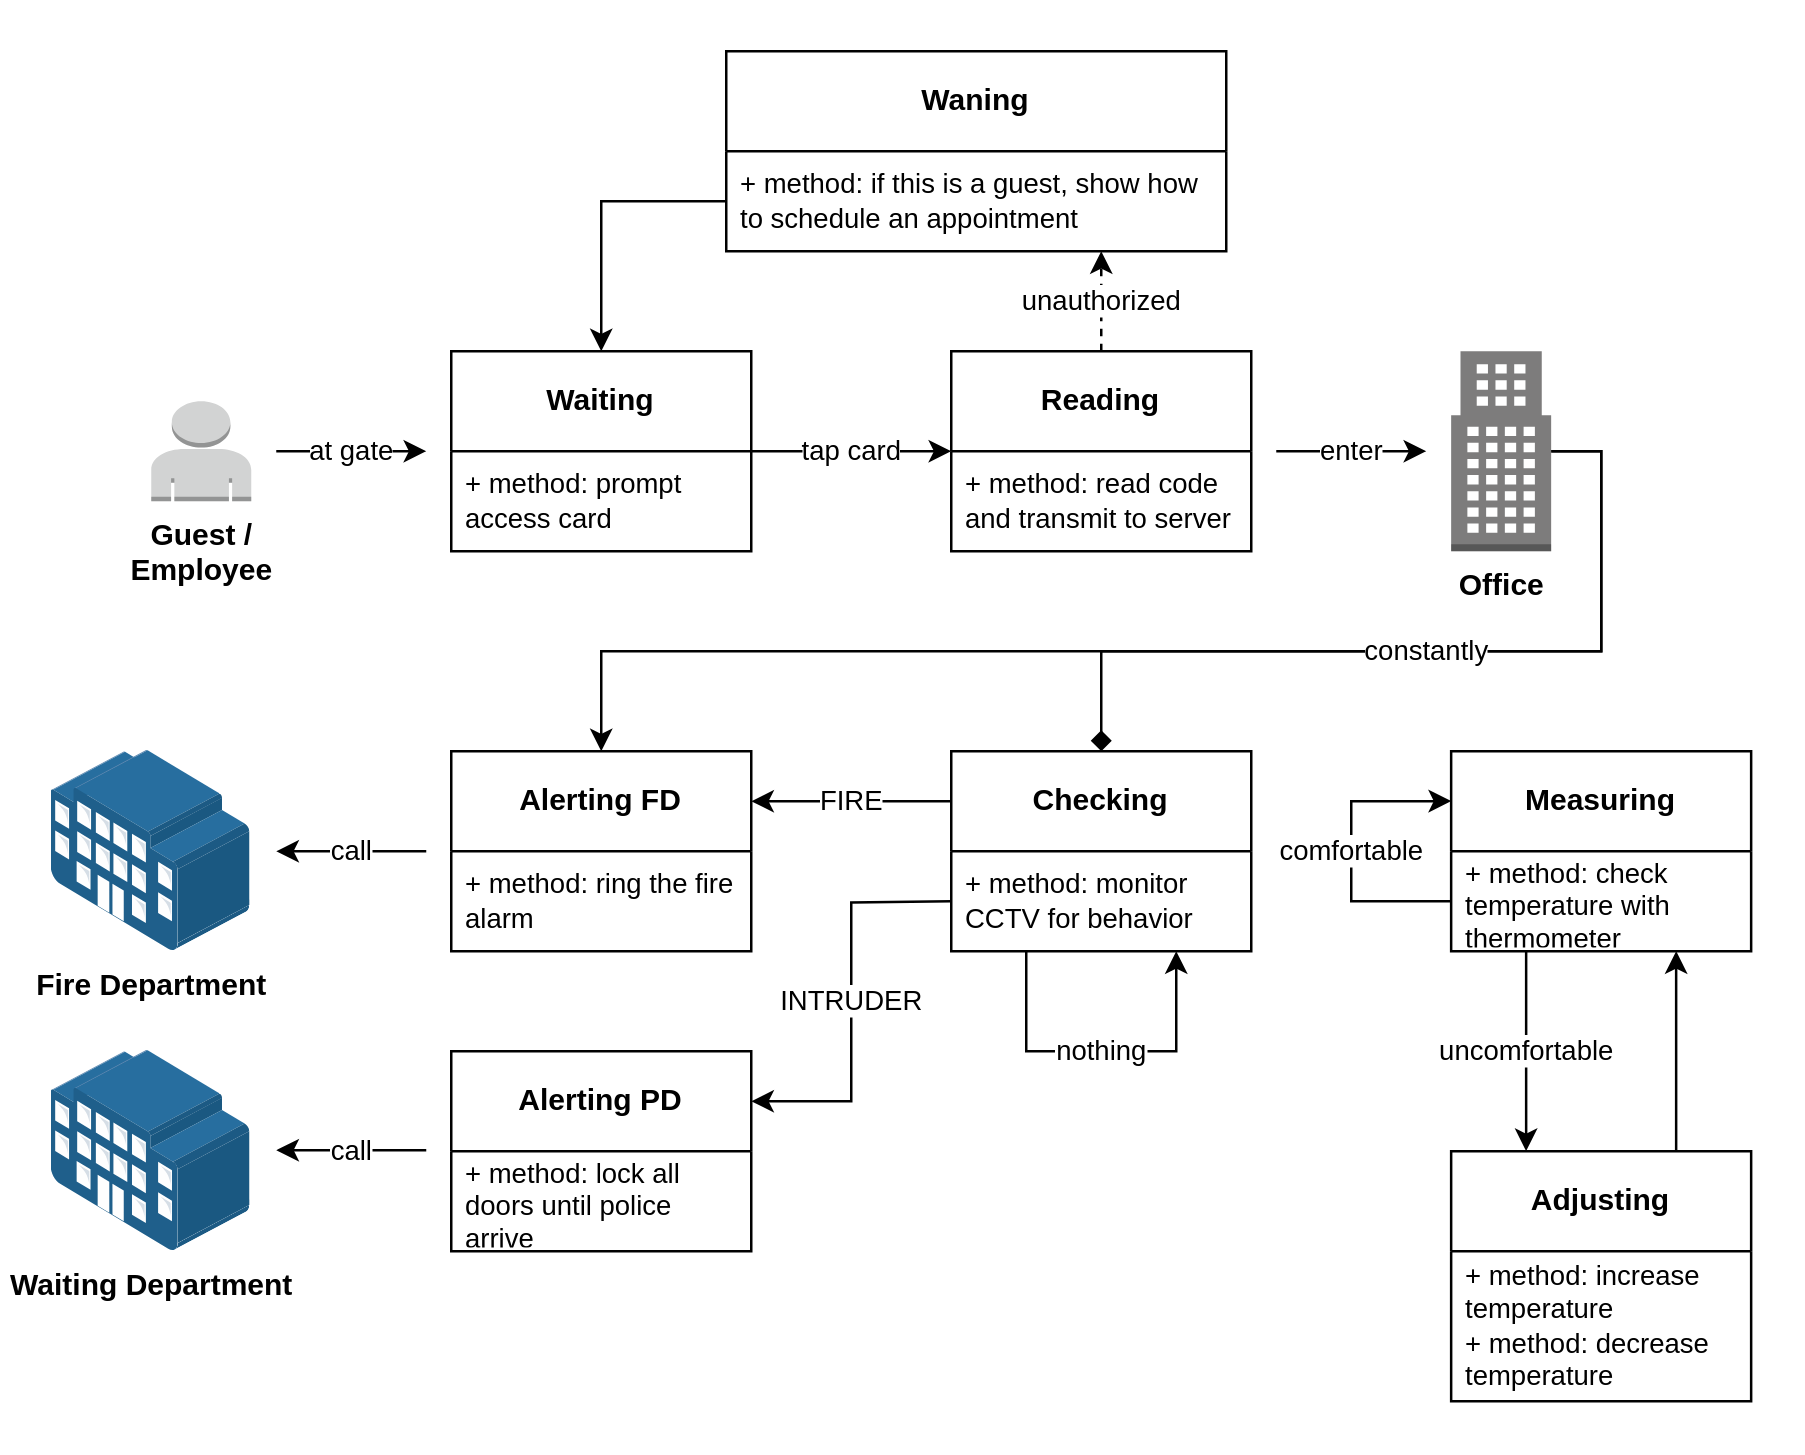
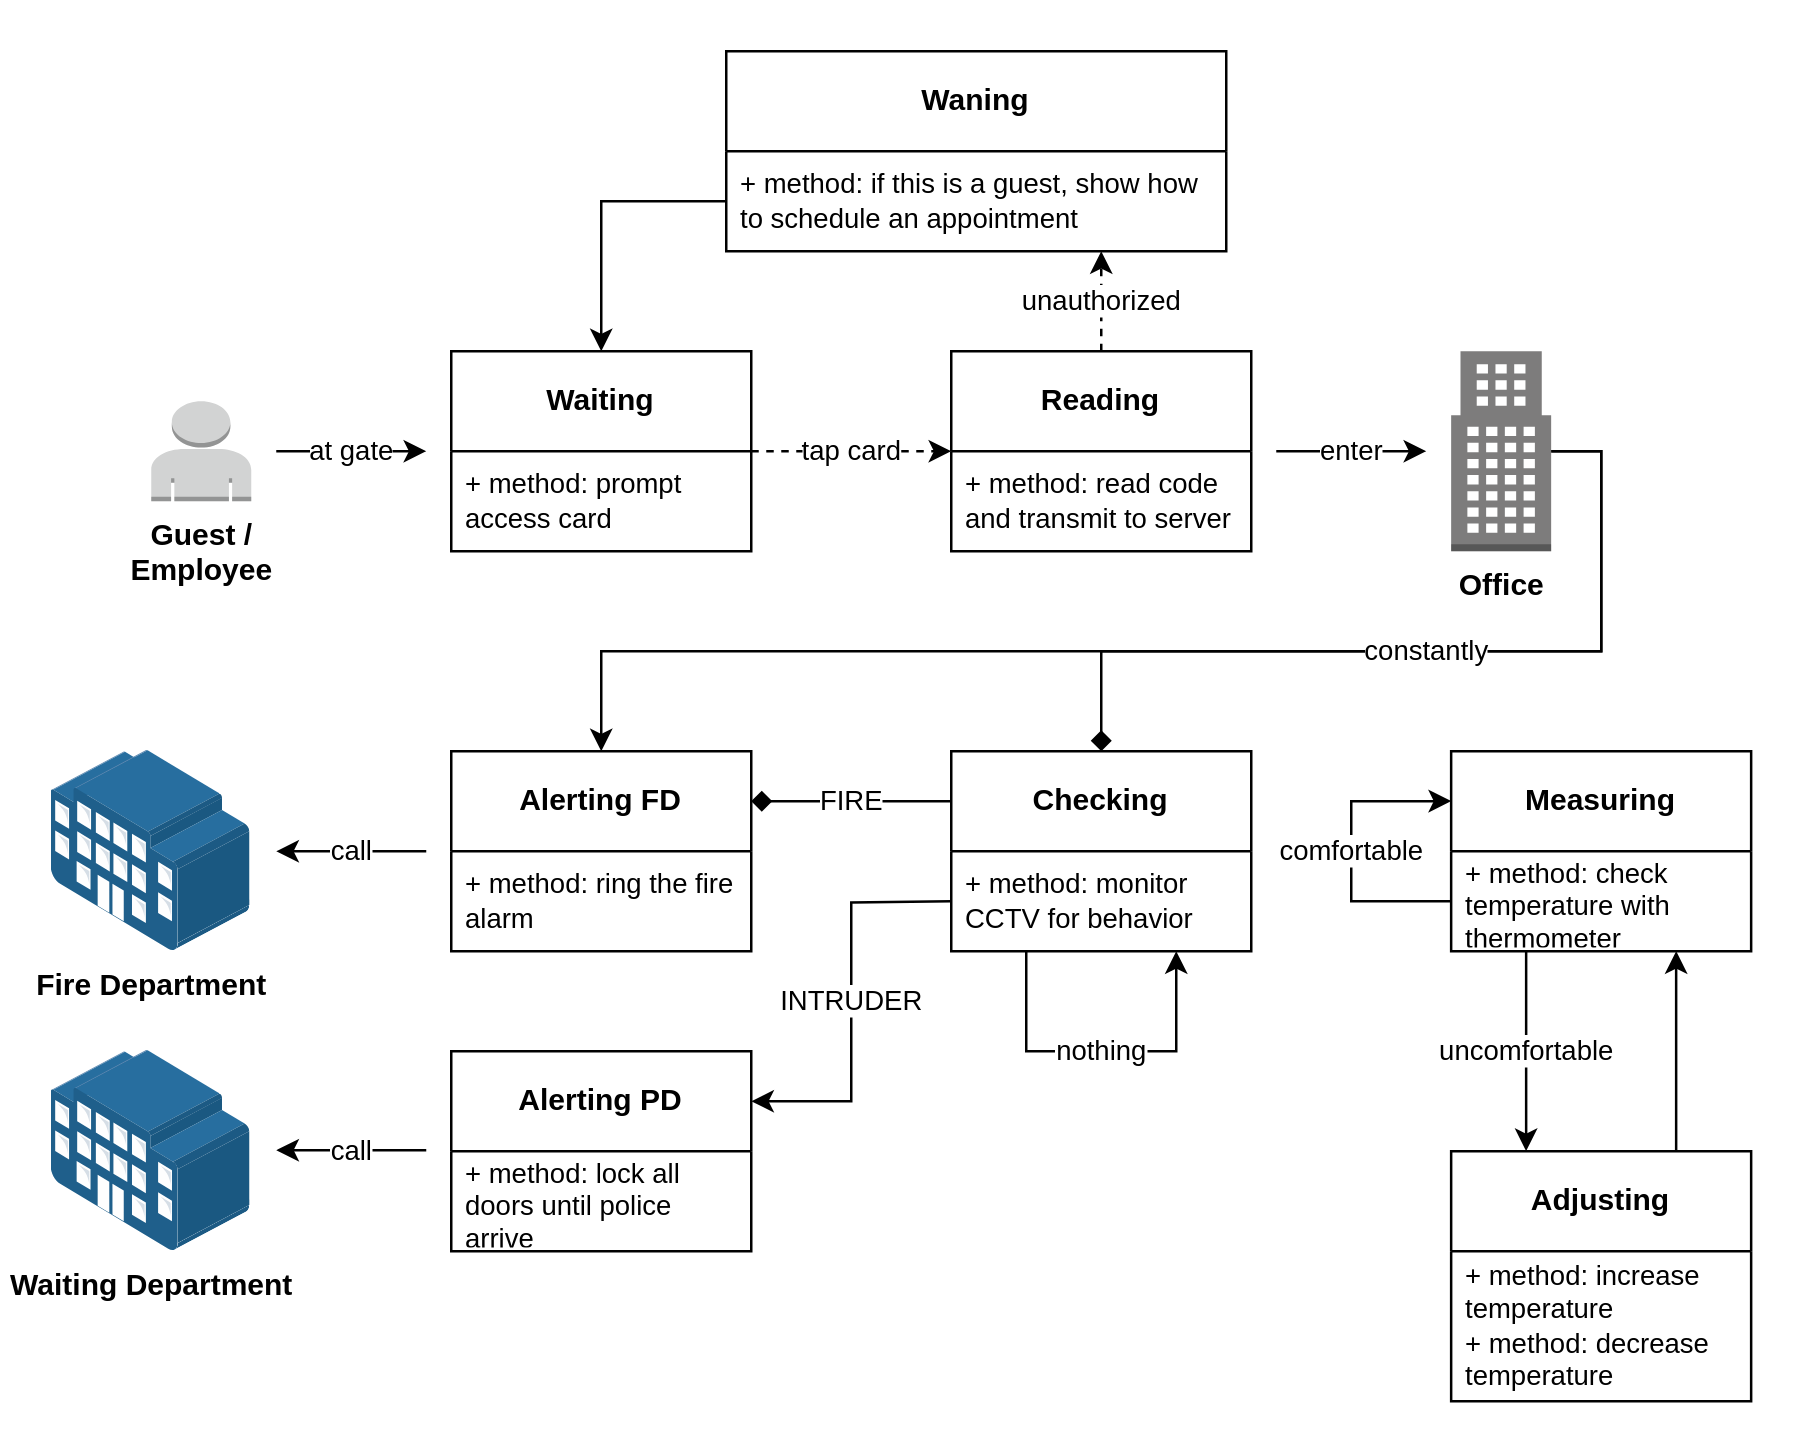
(777, 451) -> (777, 451)
(770, 801) -> (772, 801)
